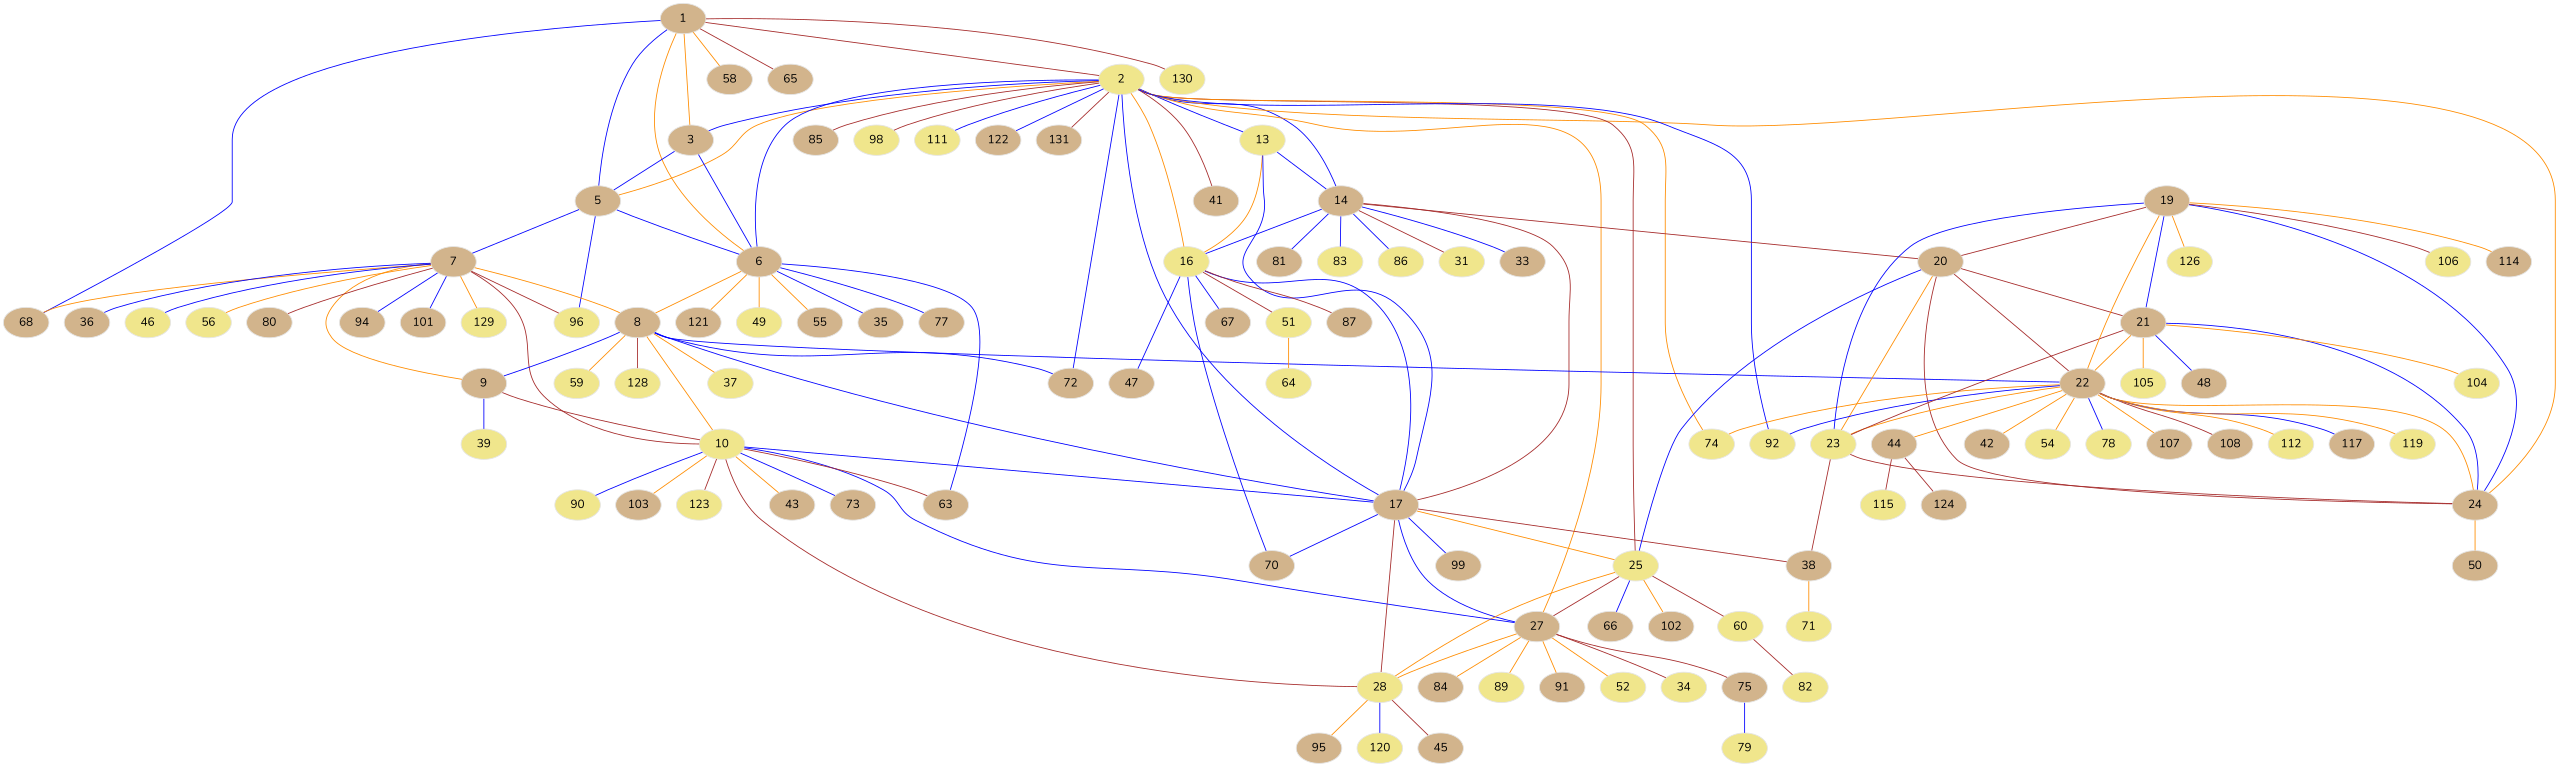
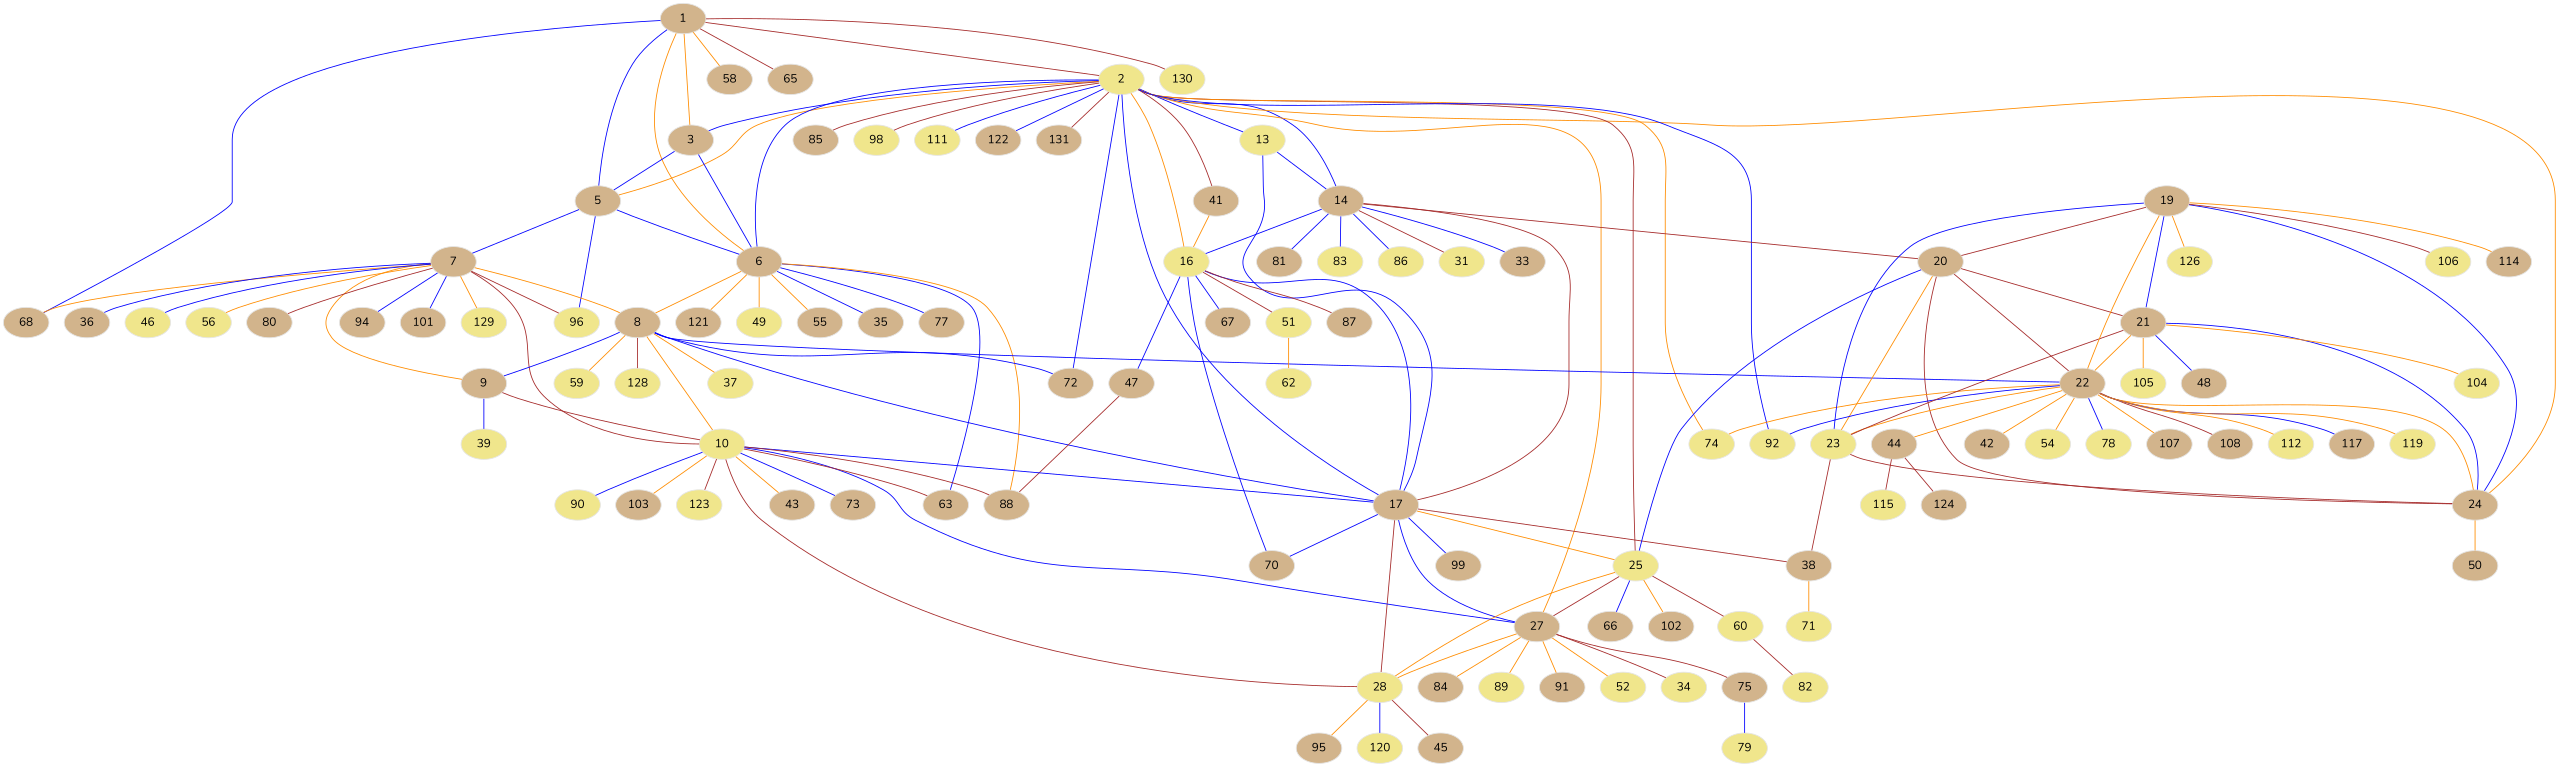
(1248, 213) -> (1201, 231)
(1289, 383) -> (1289, 383)
none -> (1007, 505)
